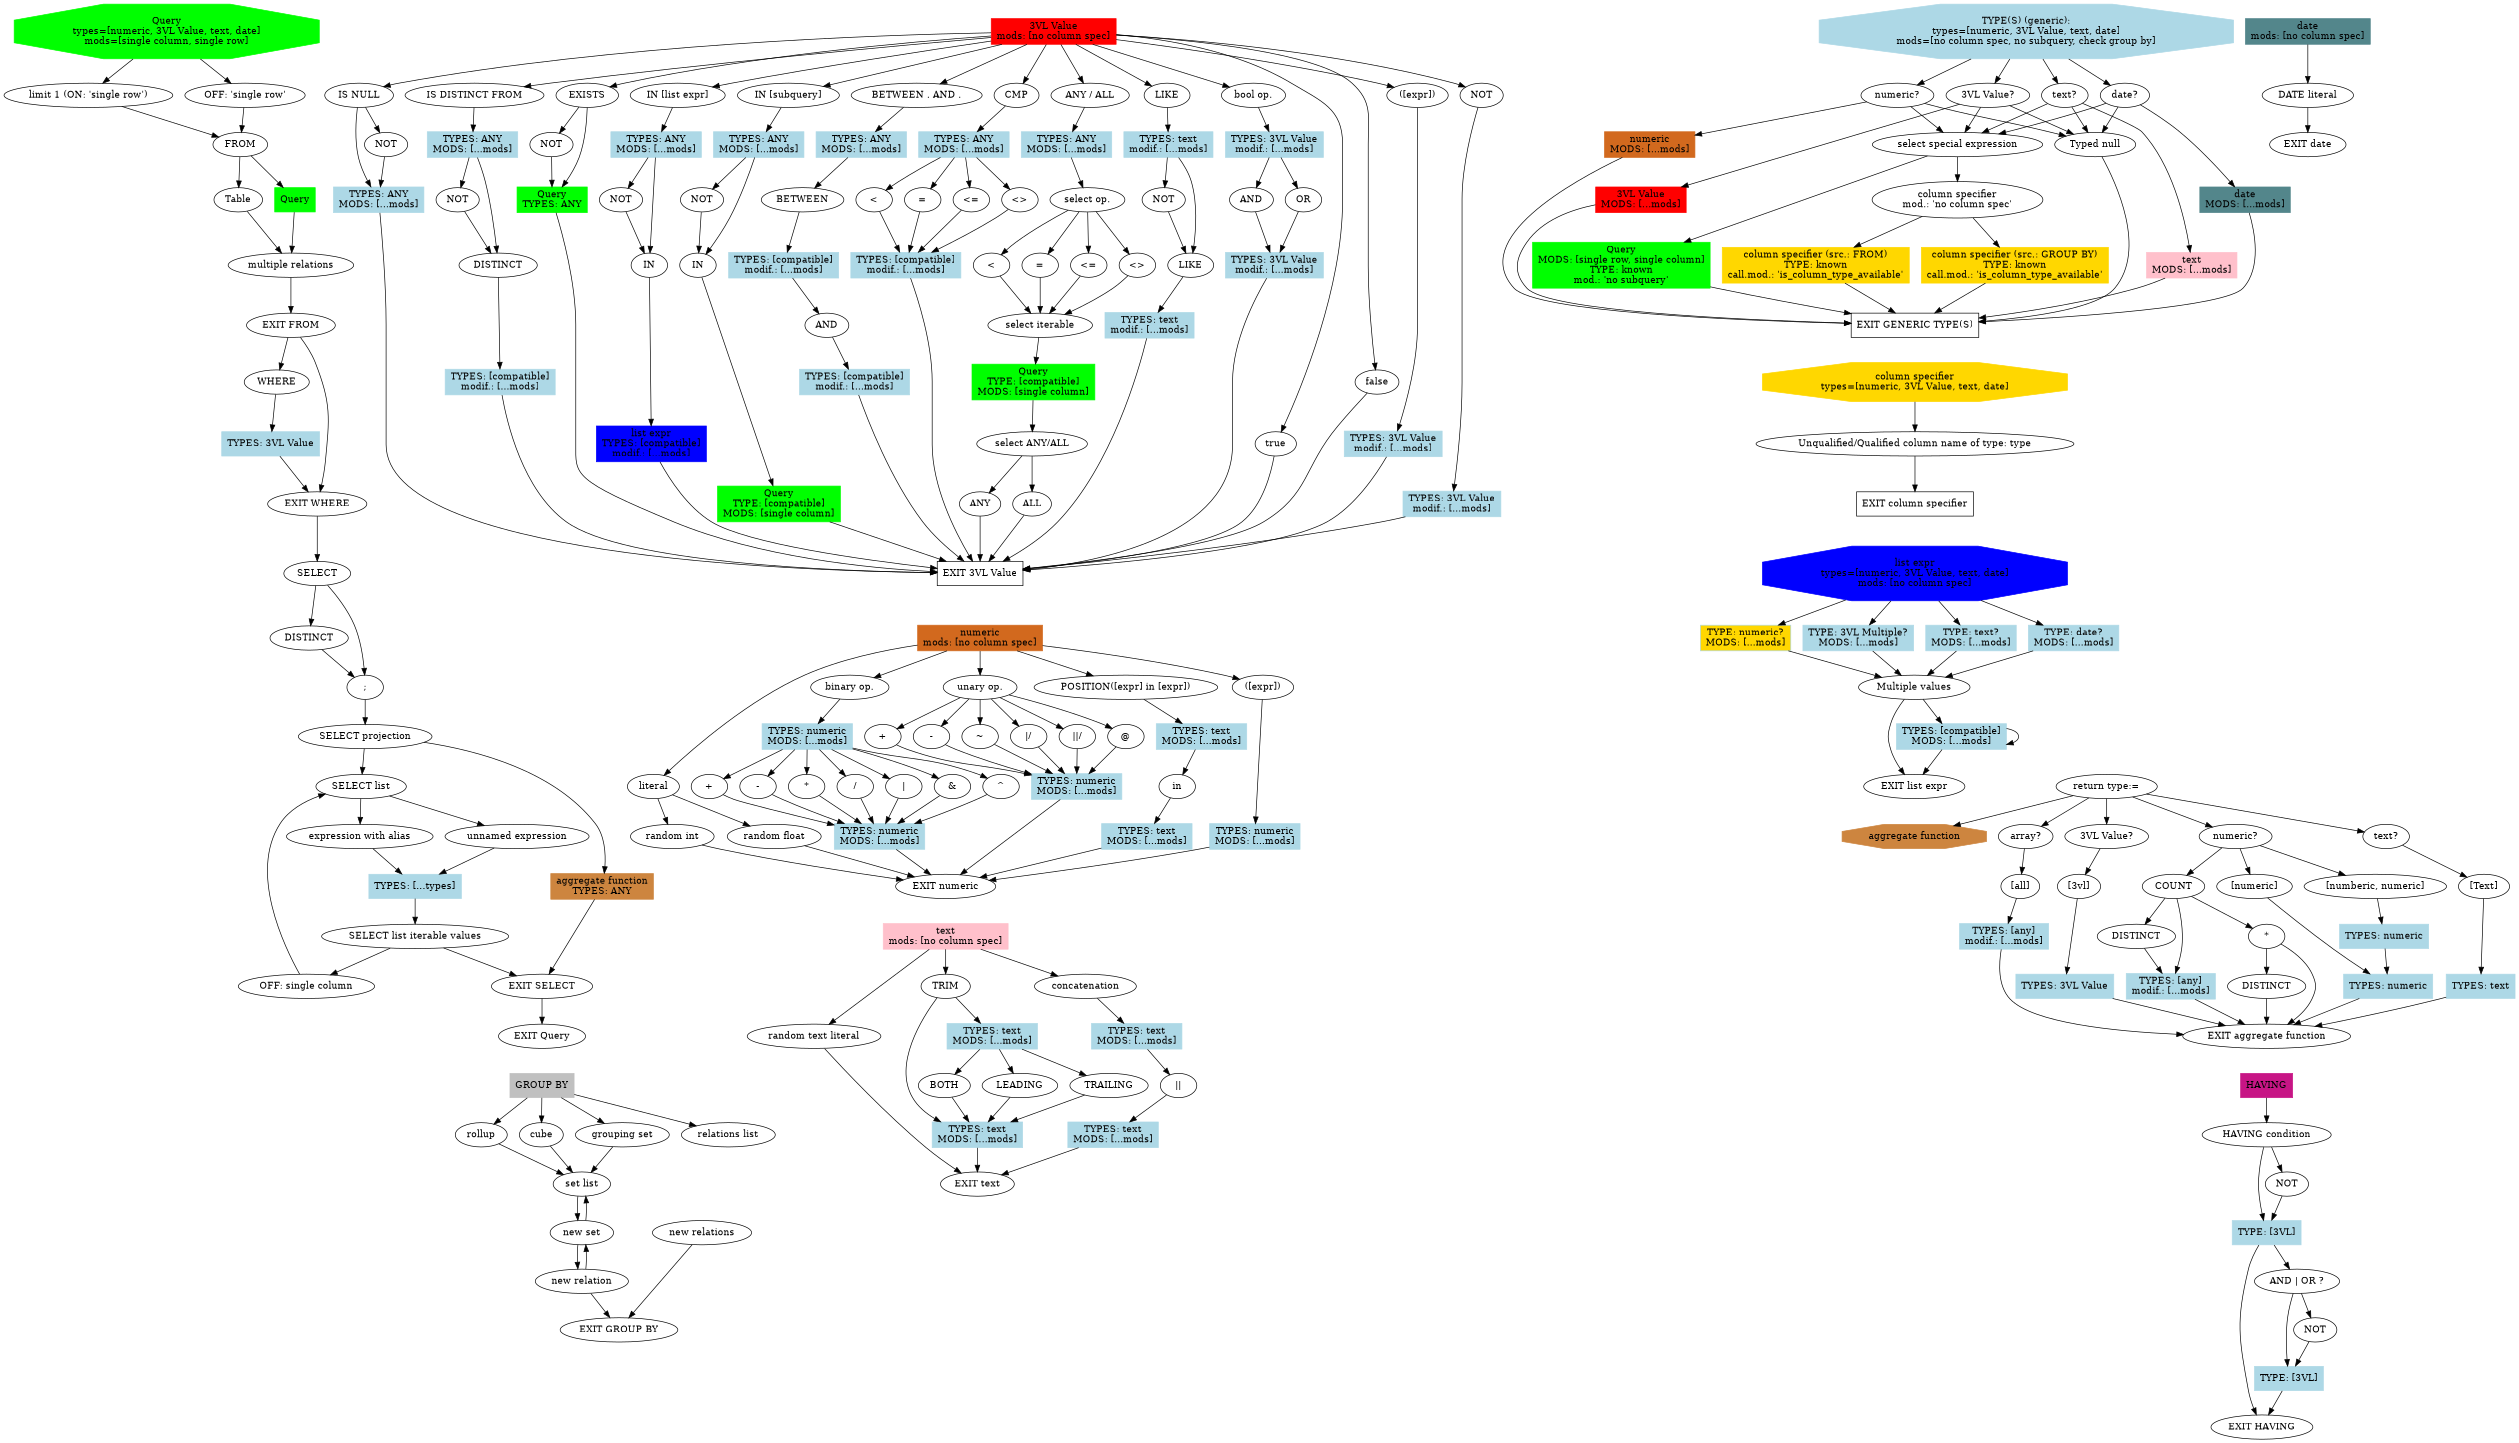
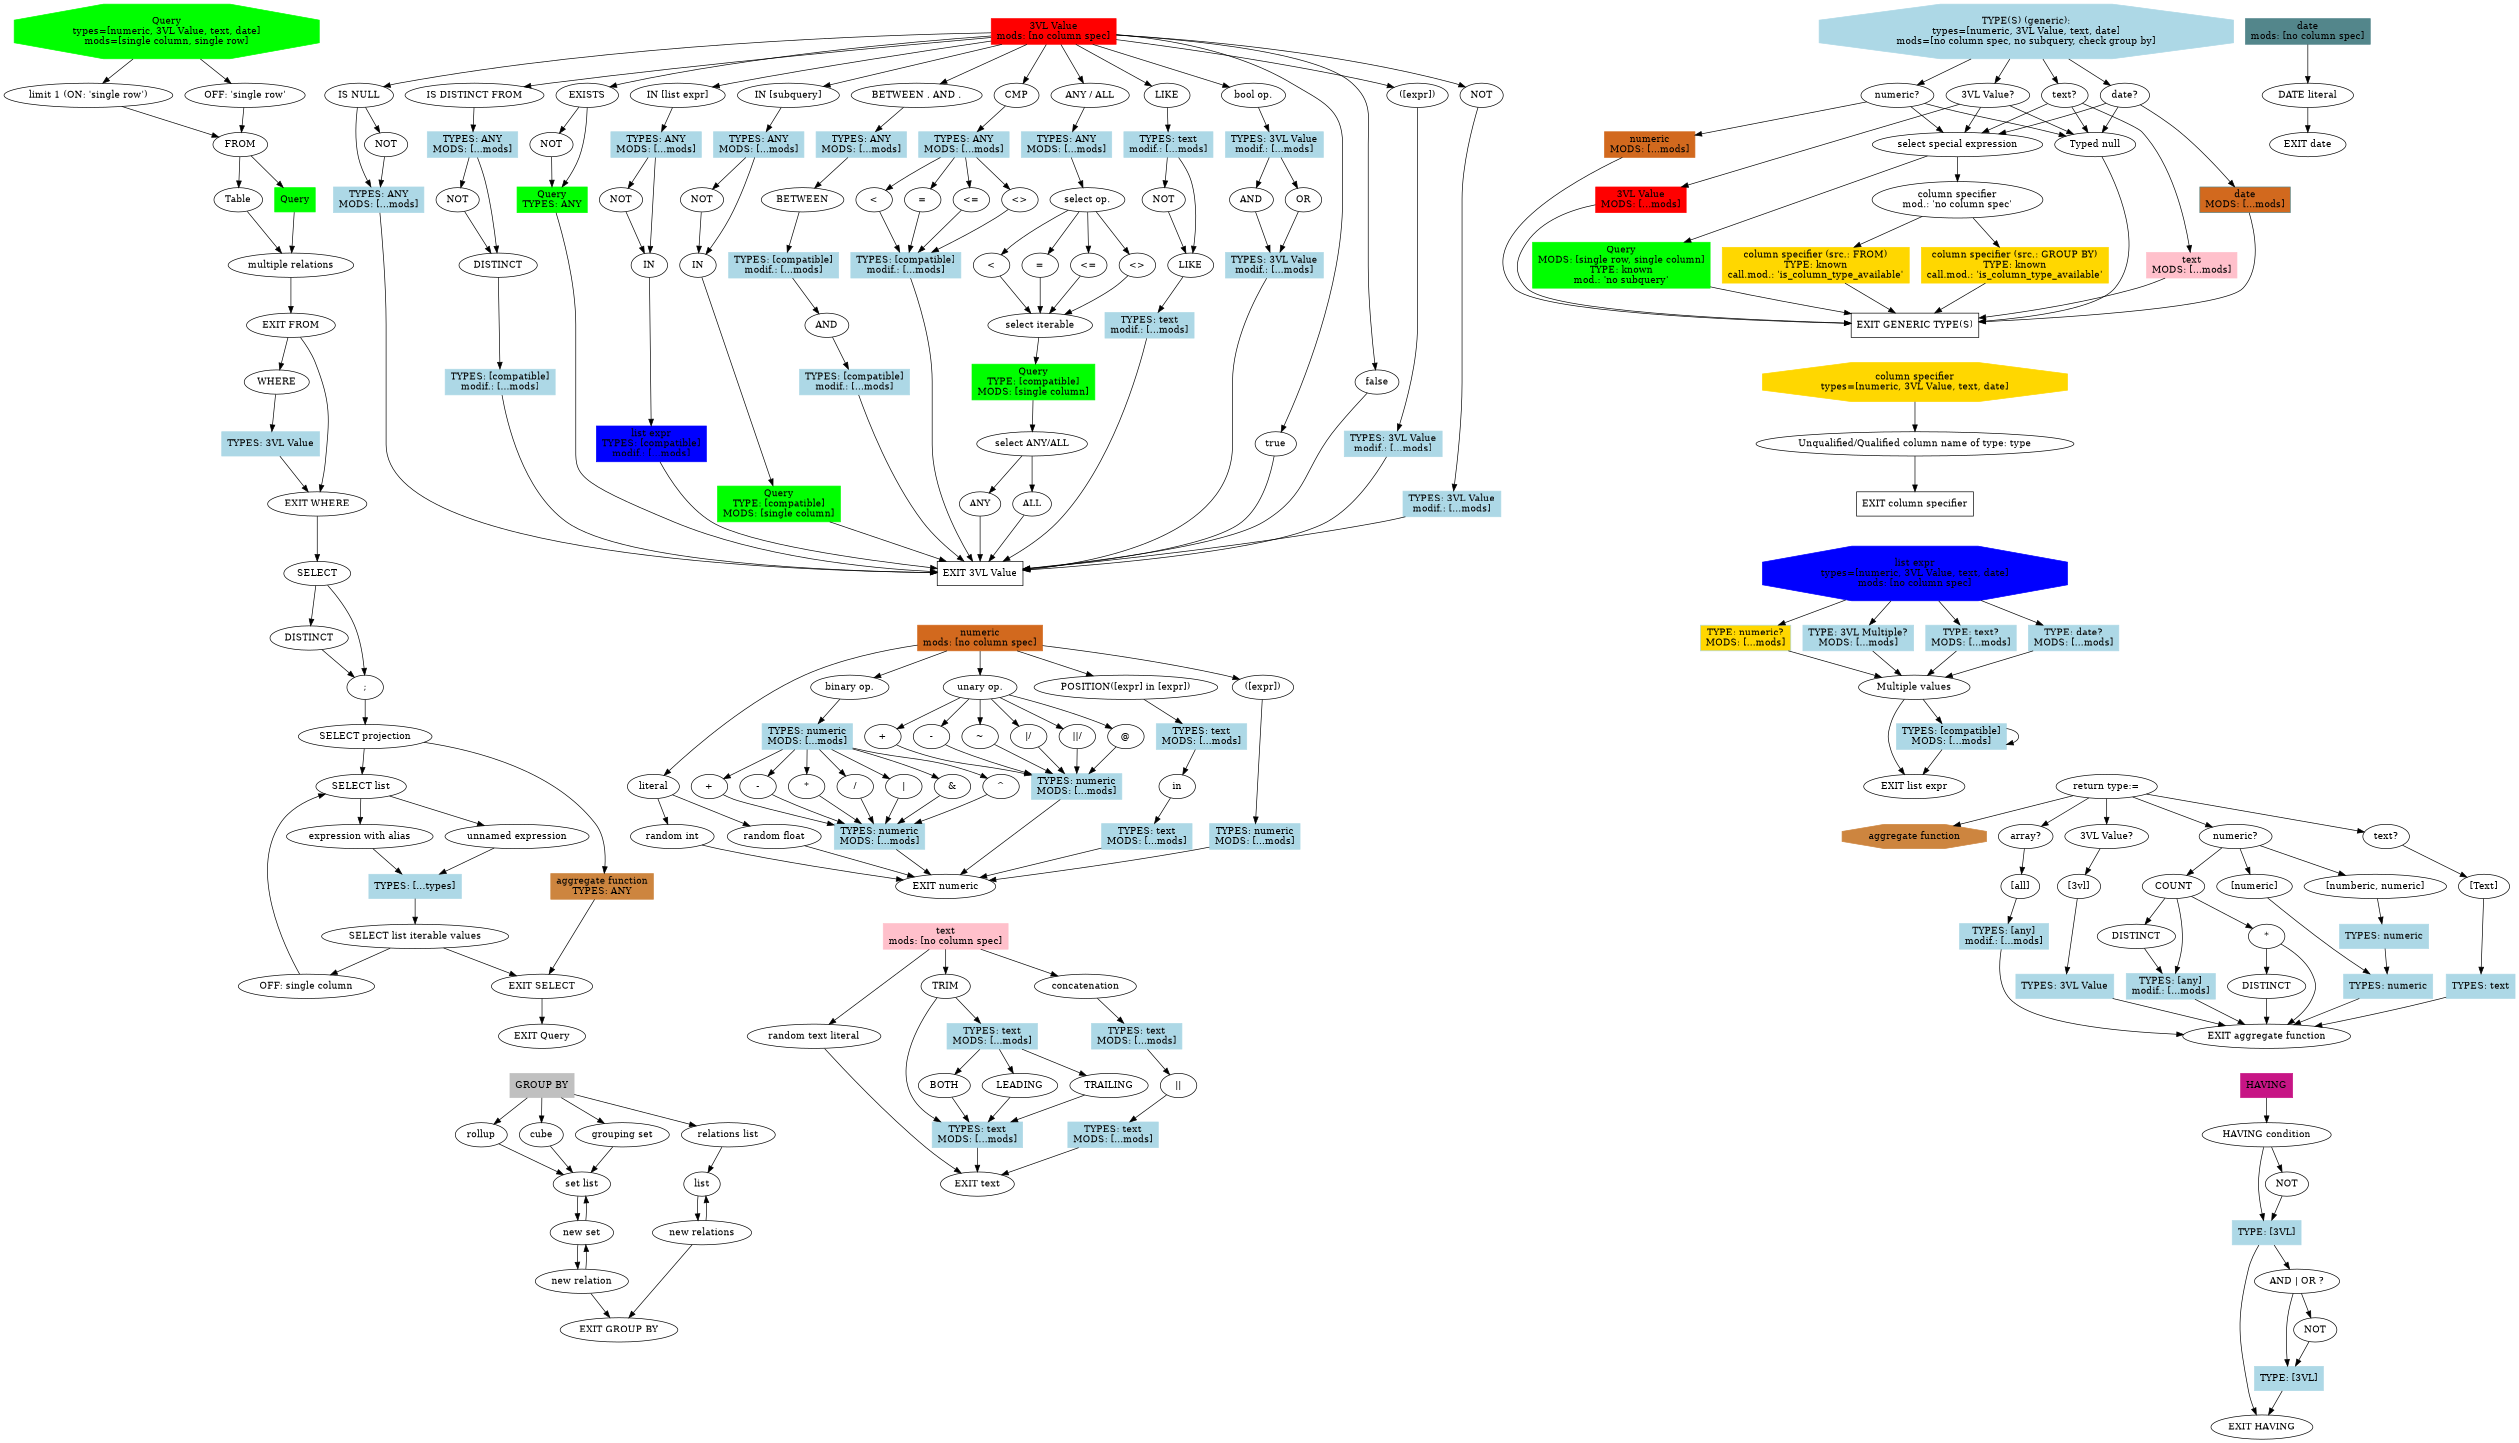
(2245, 200) -> (2245, 200)
none -> (702, 1184)
